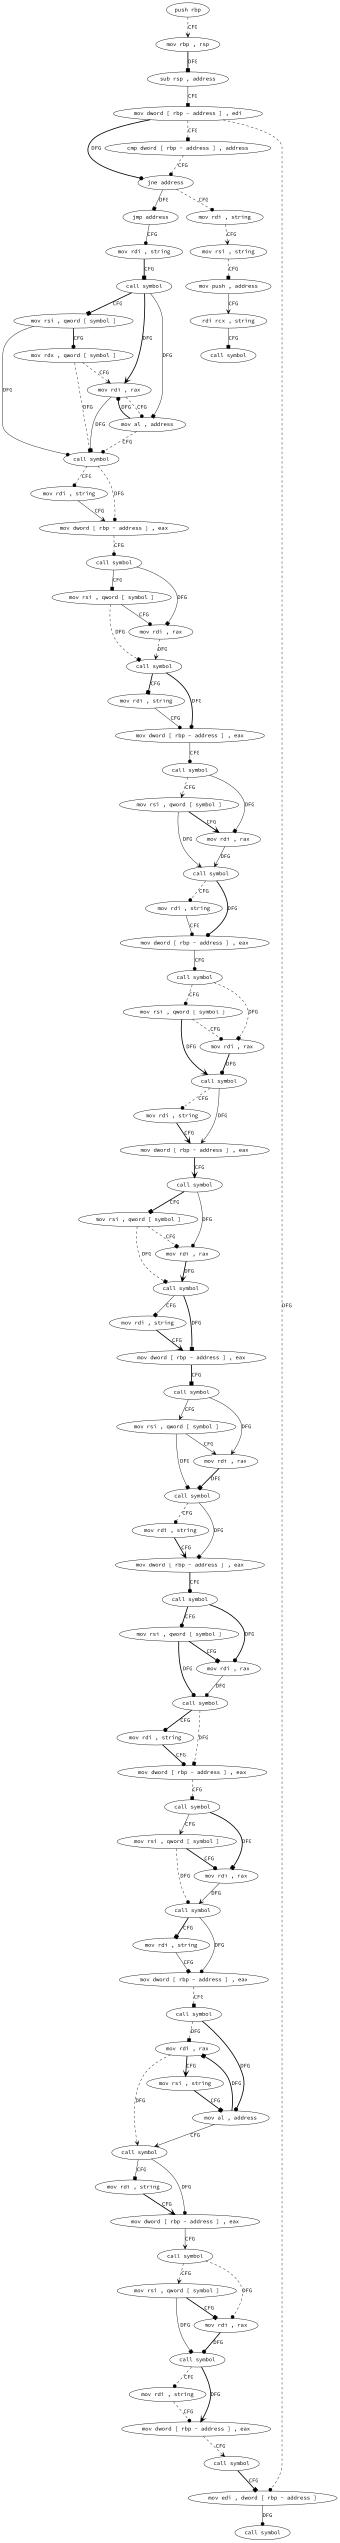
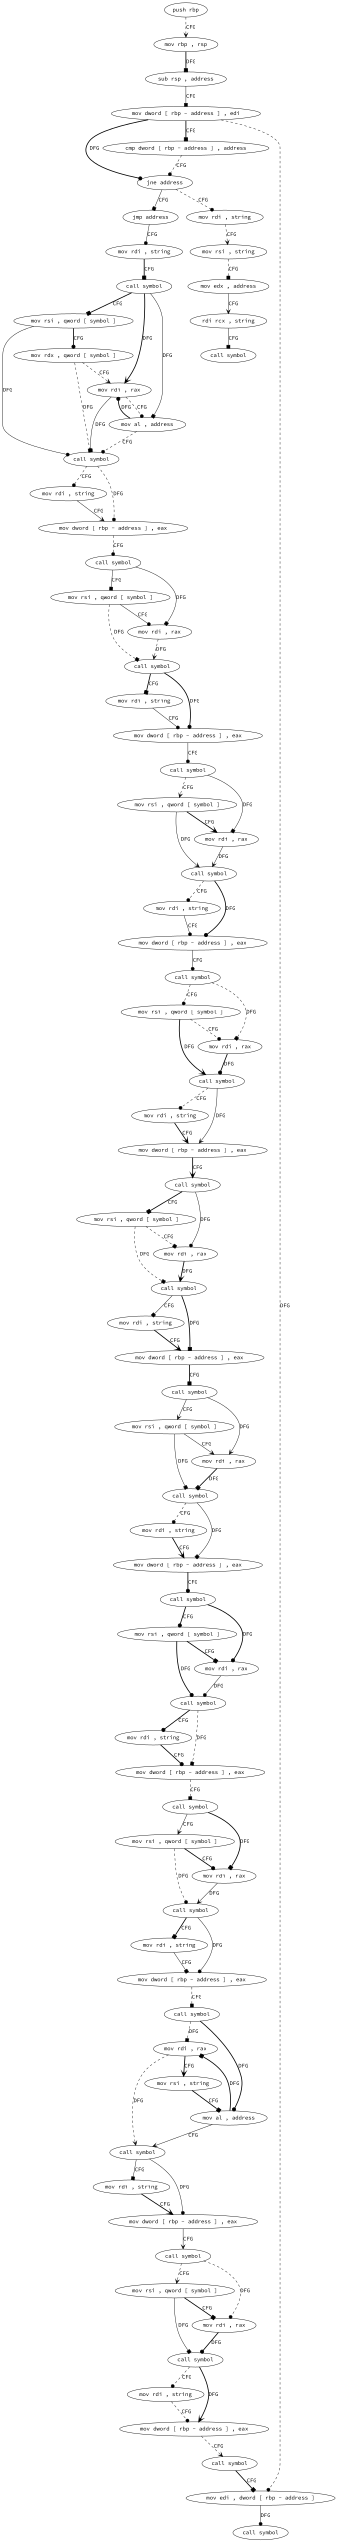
(188, 129) -> (186, 129)
(164, 200) -> (163, 200)
(228, 286) -> (228, 286)
